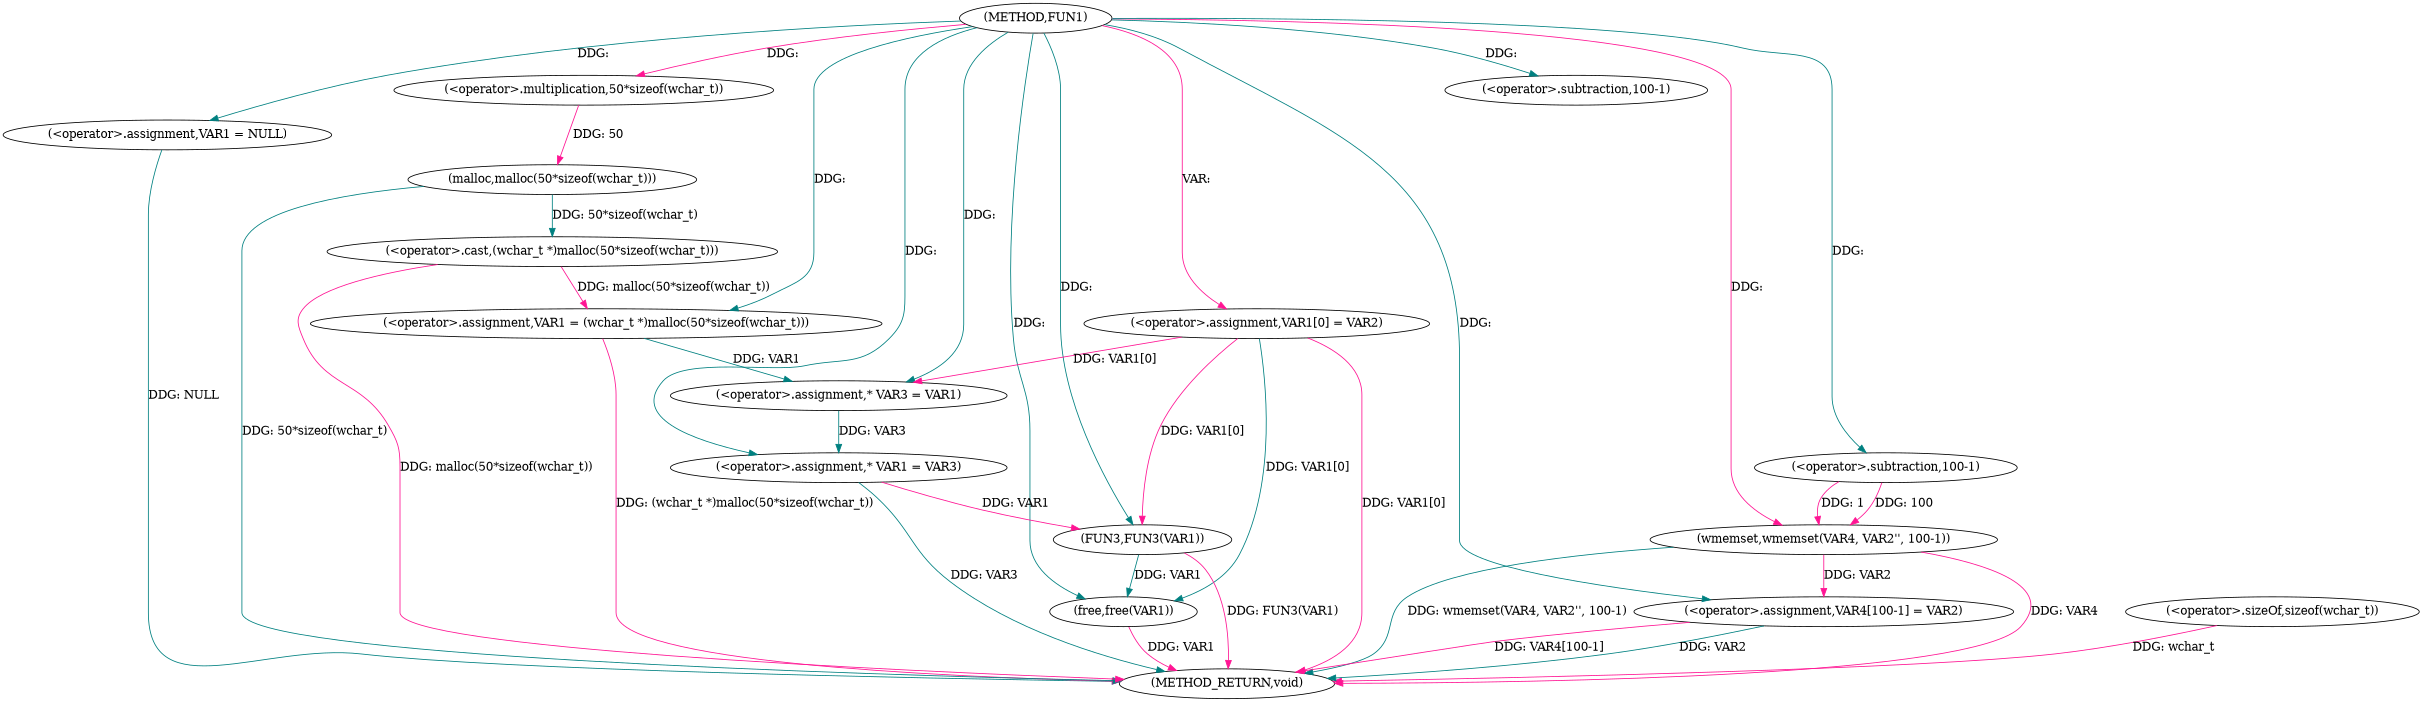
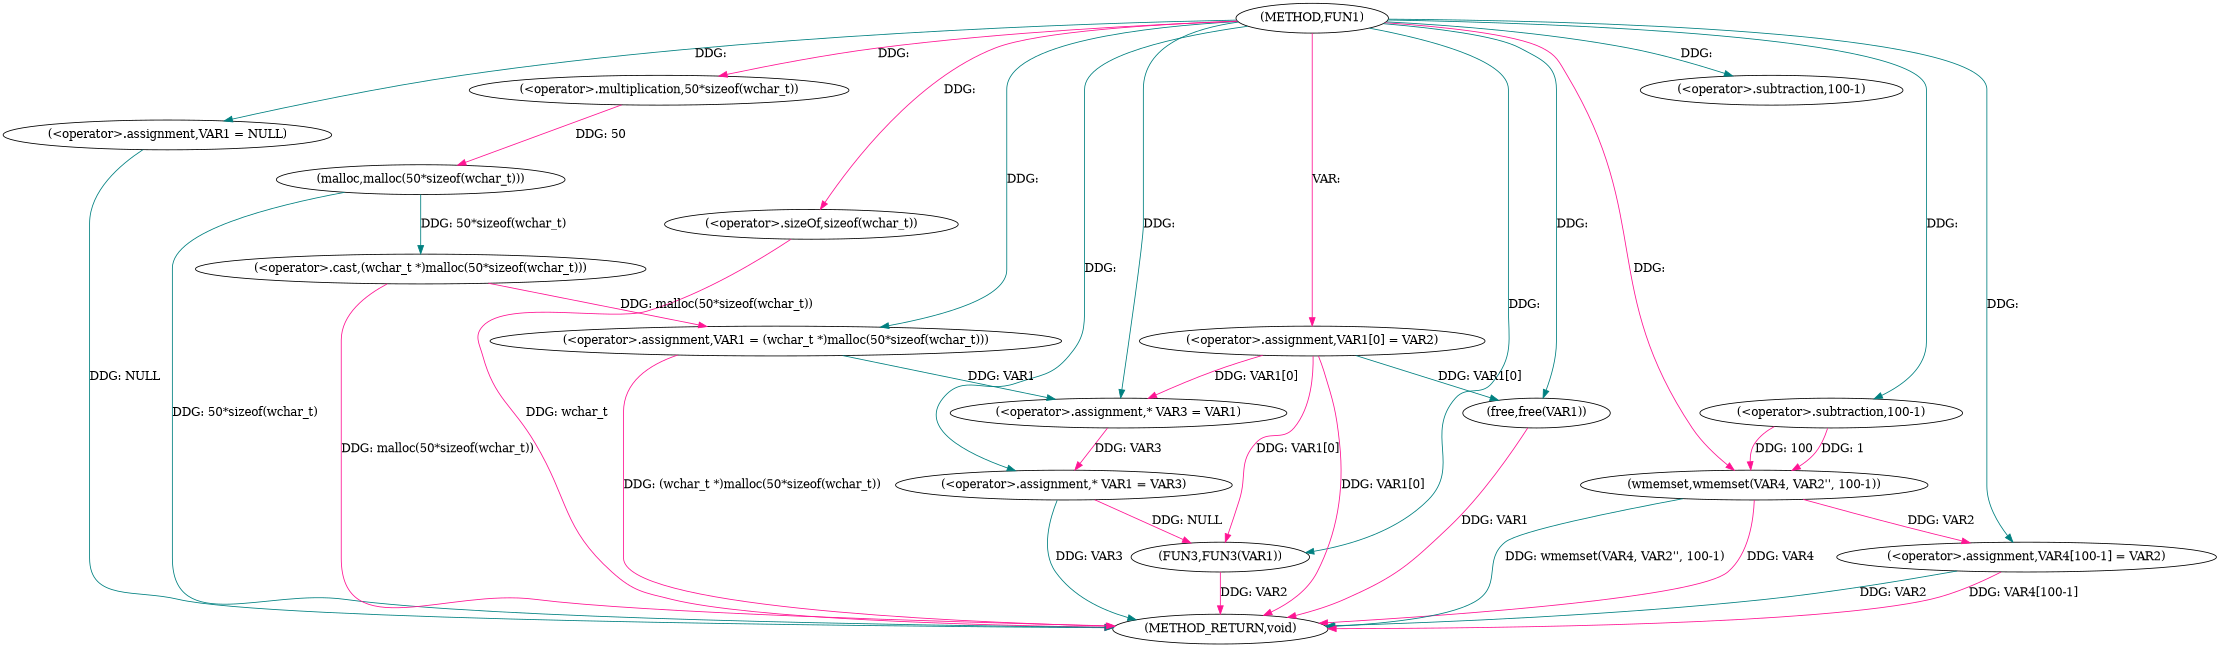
none -> (1001, 46)
(839, 428) -> (1094, 446)
(1016, 504) -> (1187, 521)
(1134, 572) -> none
(1283, 612) -> (1254, 593)
